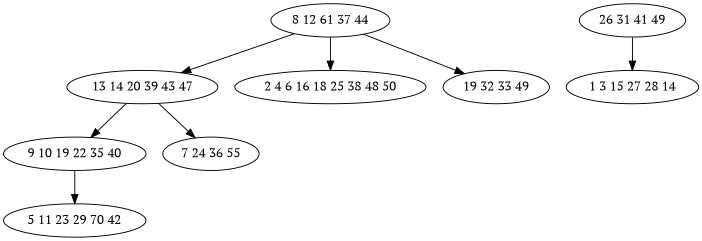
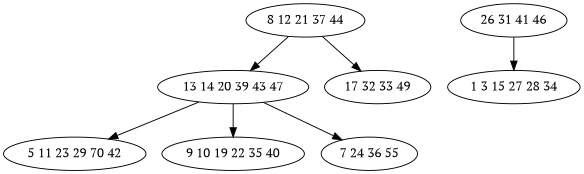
(330, 20) -> (305, 20)
(632, 20) -> (514, 20)
(330, 87) -> none
(496, 87) -> (378, 87)
(632, 87) -> (514, 87)
(75, 183) -> (158, 119)
